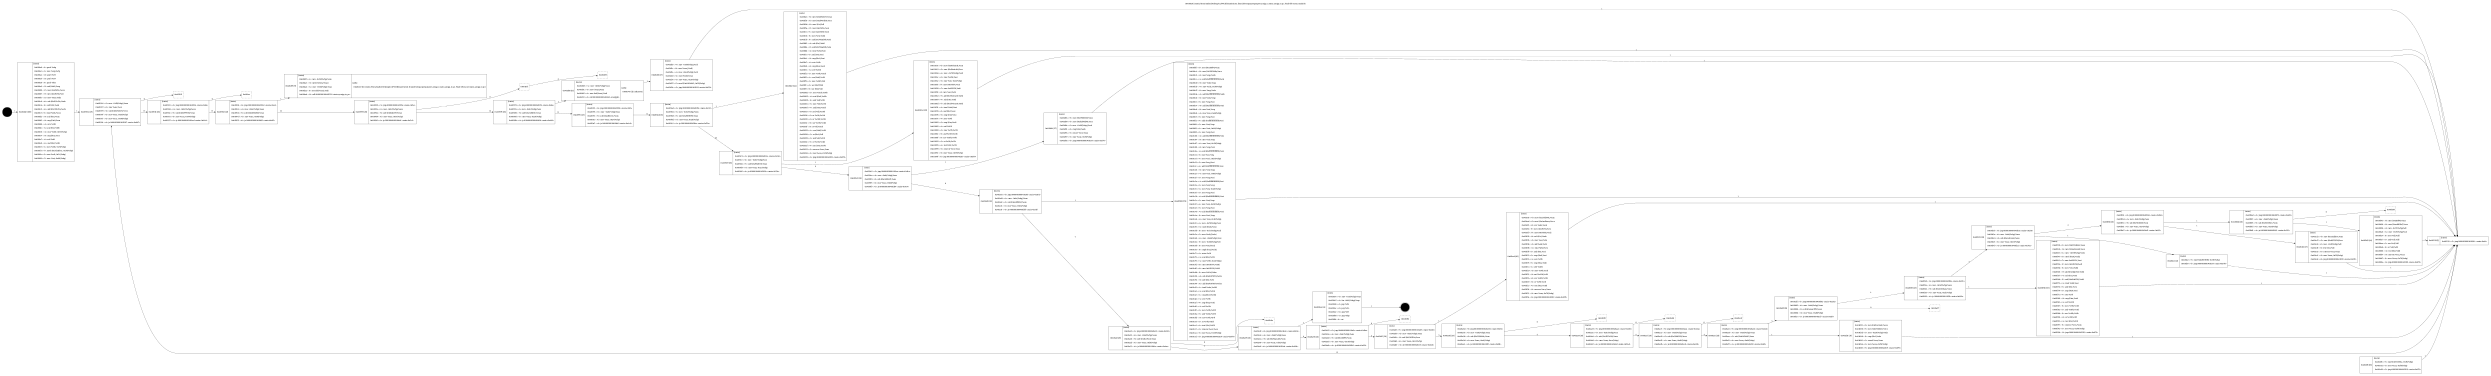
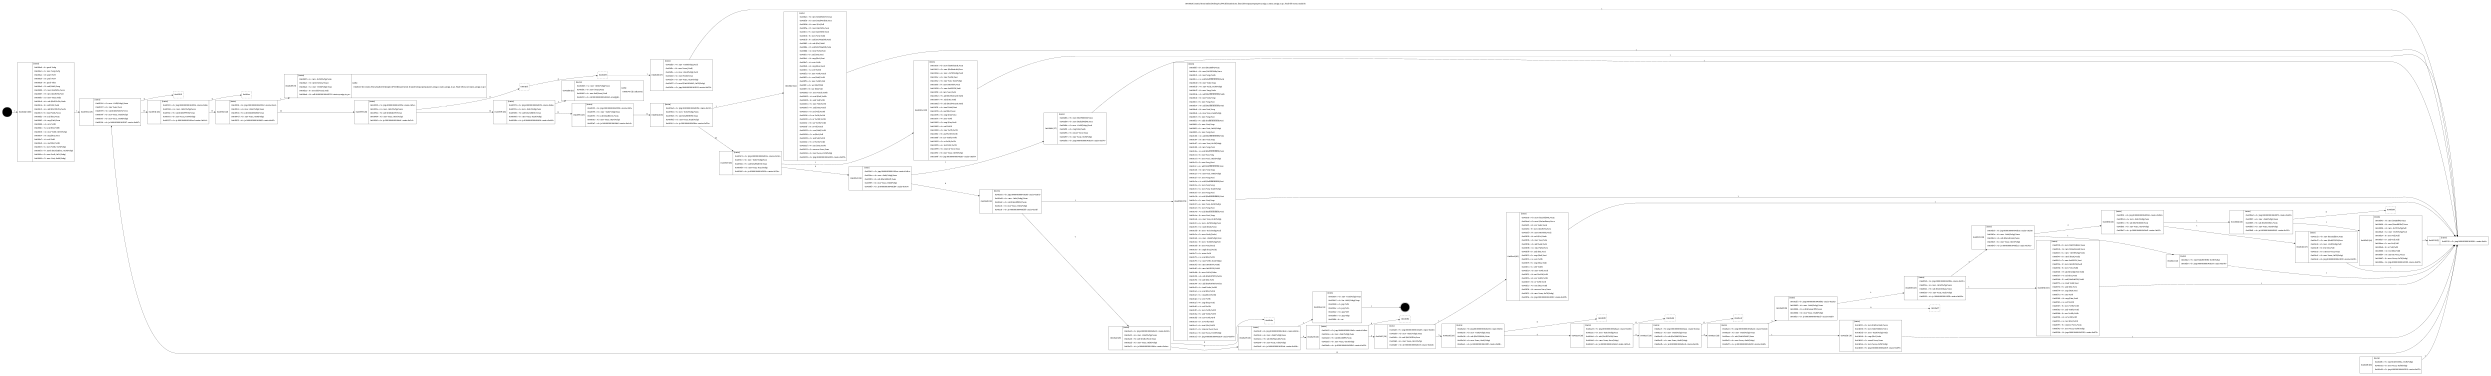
(646, 82) -> (628, 75)
